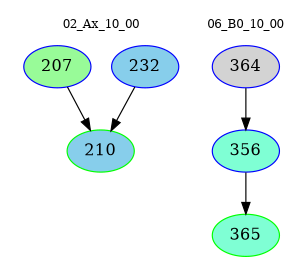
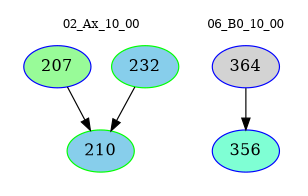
(145, 67) -> (145, 67)
(246, 235) -> none
